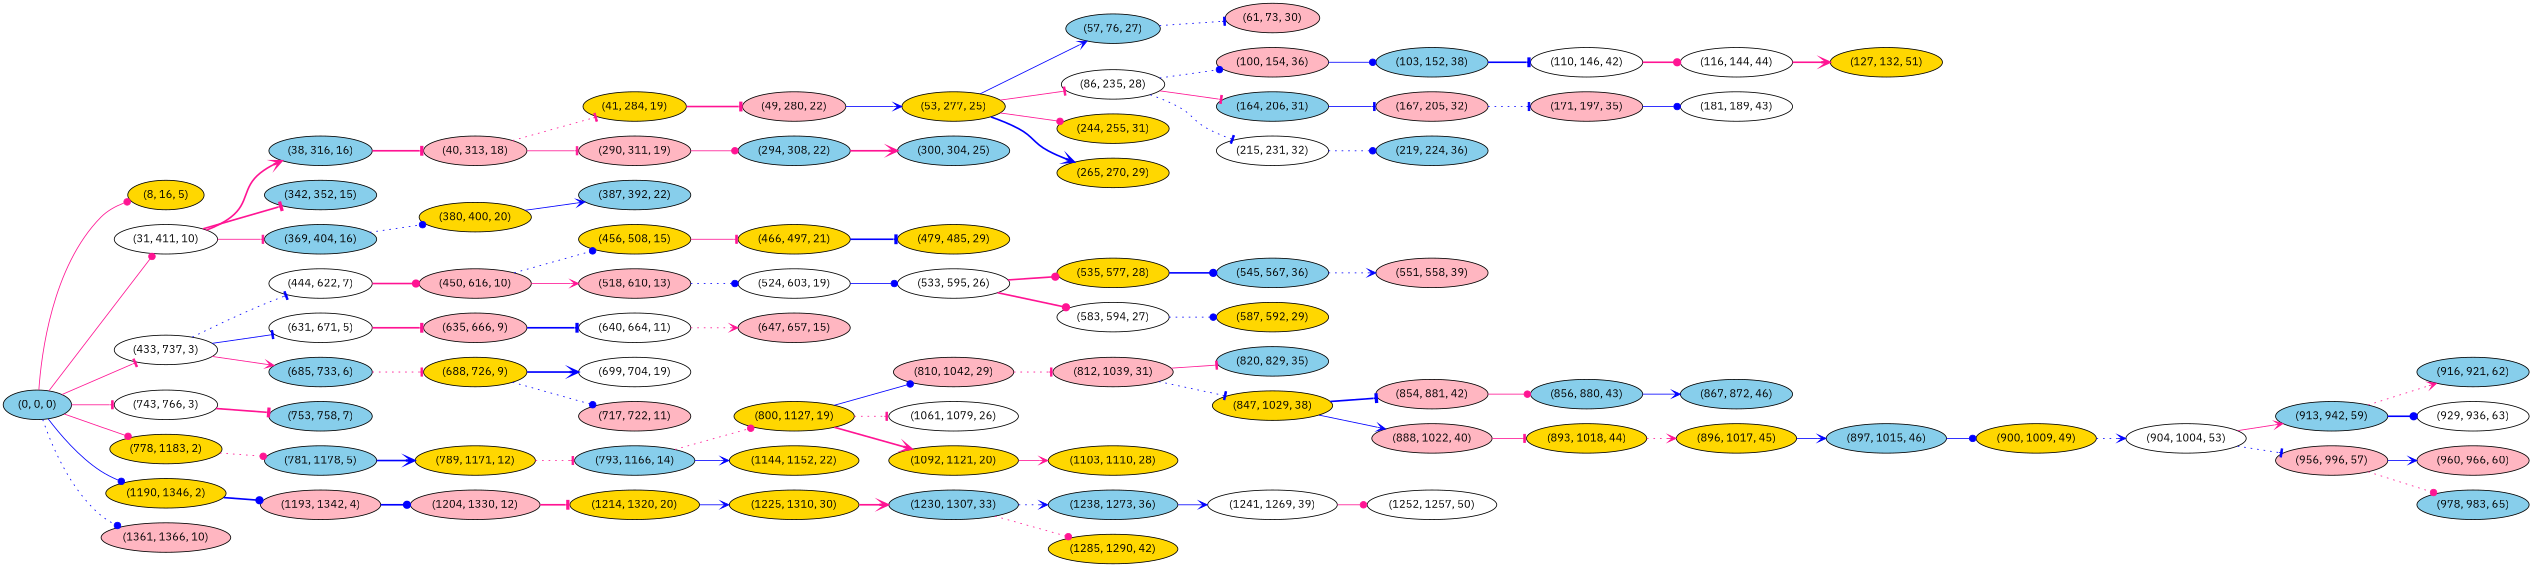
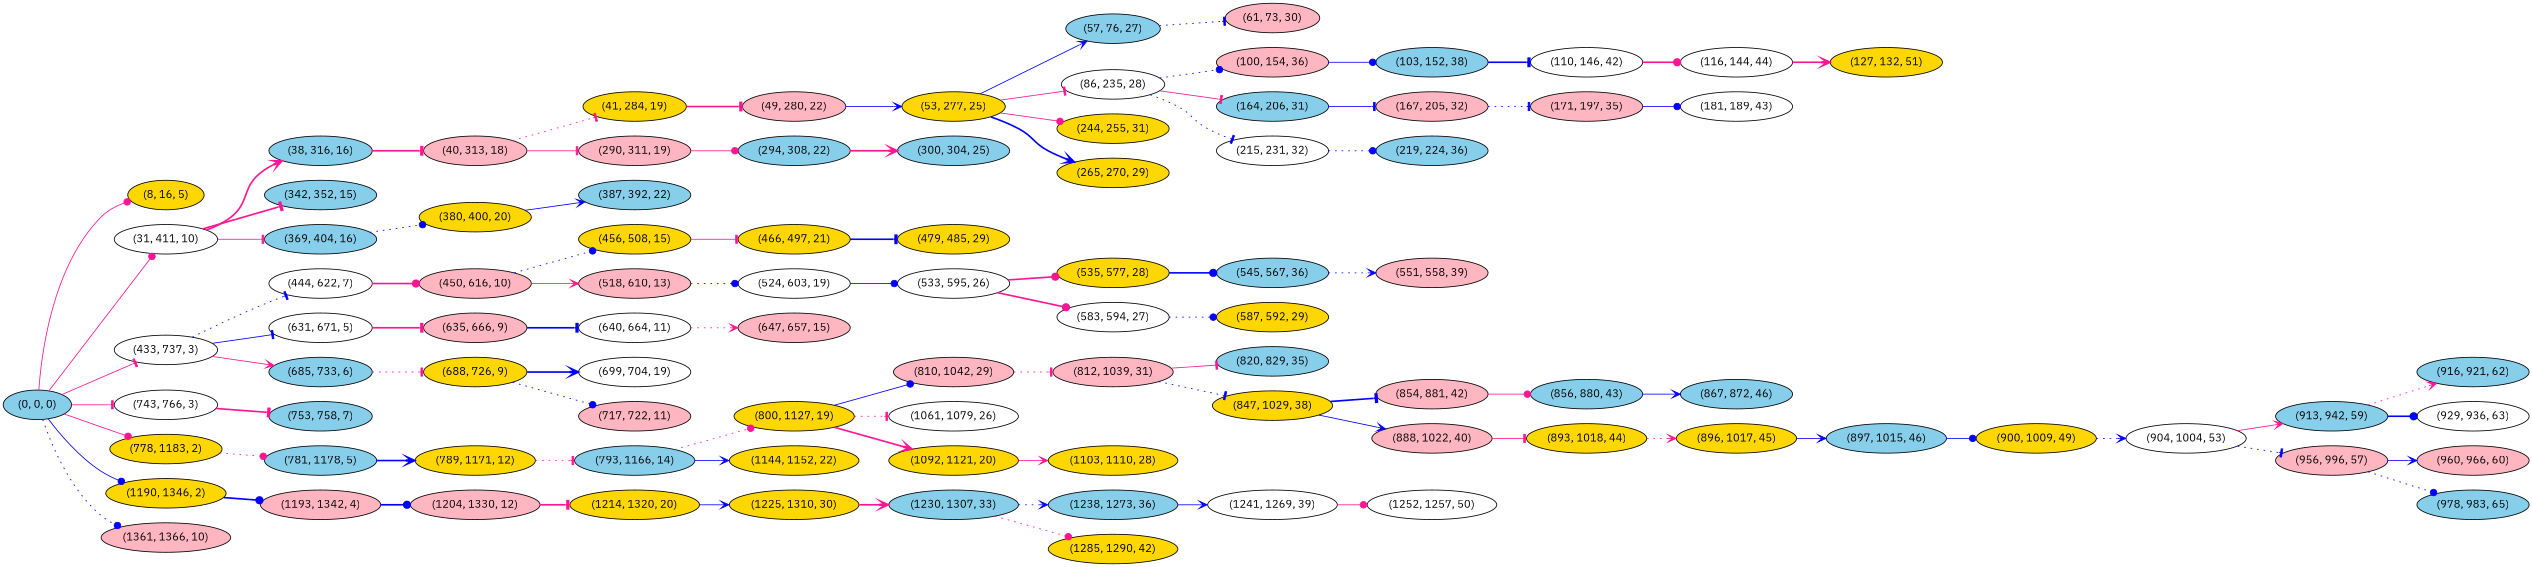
(2399, 482) -> (2399, 482)
